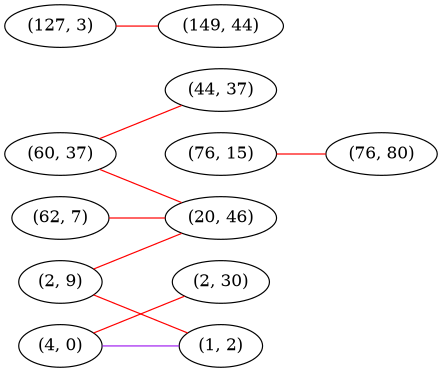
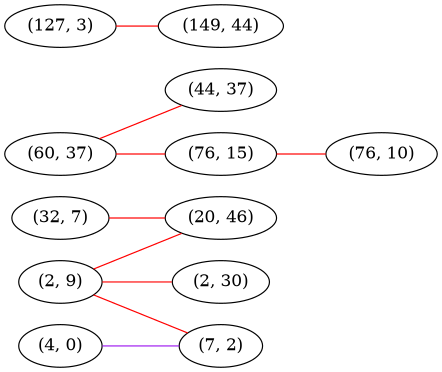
(382, 154) -> (382, 154)
(141, 186) -> (141, 154)
(60, 218) -> (60, 218)
(130, 318) -> (137, 282)
(221, 346) -> (221, 346)
